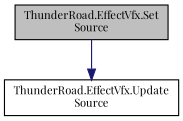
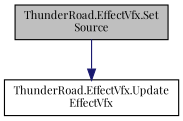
(92, 98) -> (92, 98)
